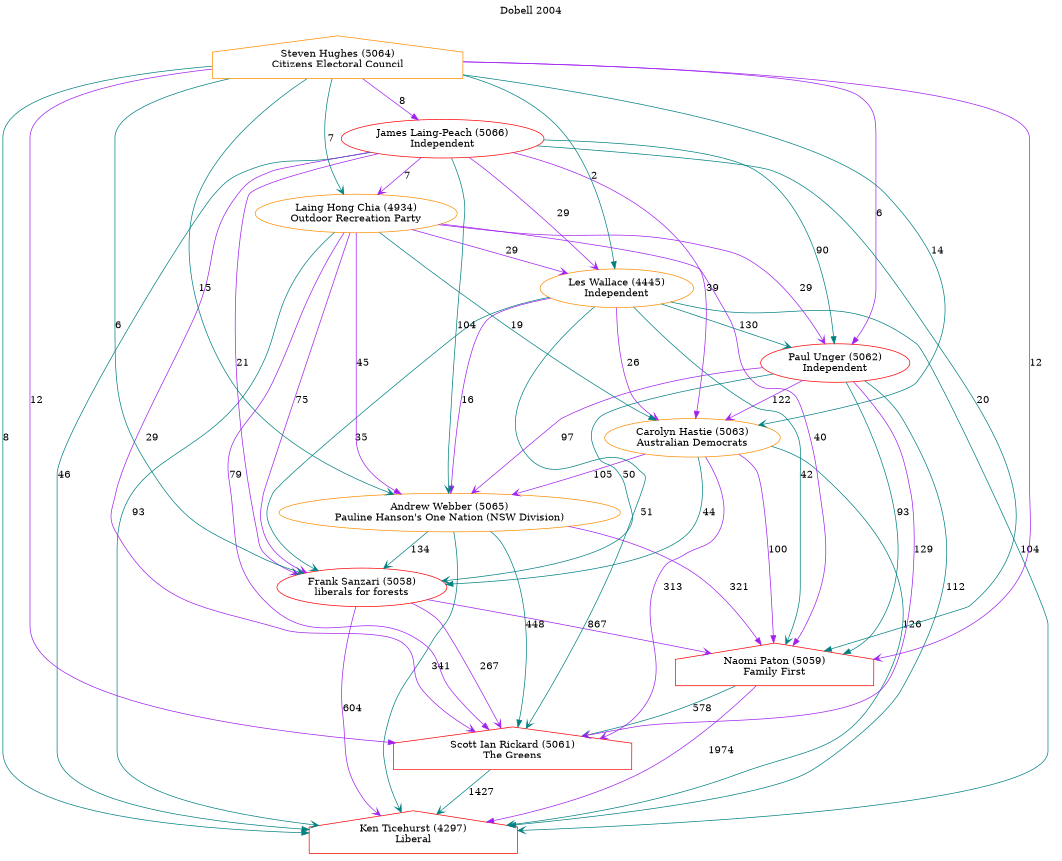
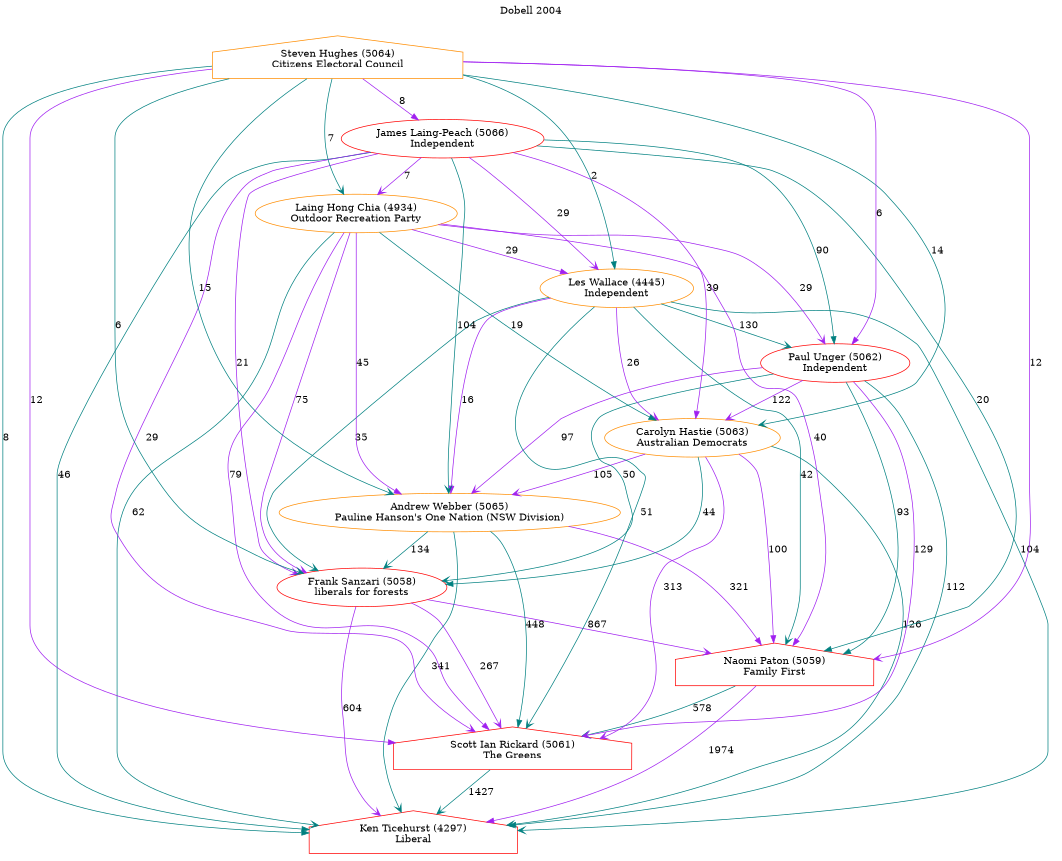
(486, 250) -> (486, 250)
(139, 513) -> (139, 513)
